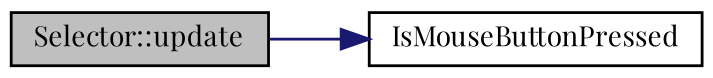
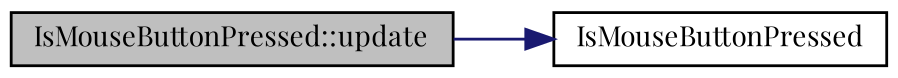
(140, 39) -> (232, 39)
